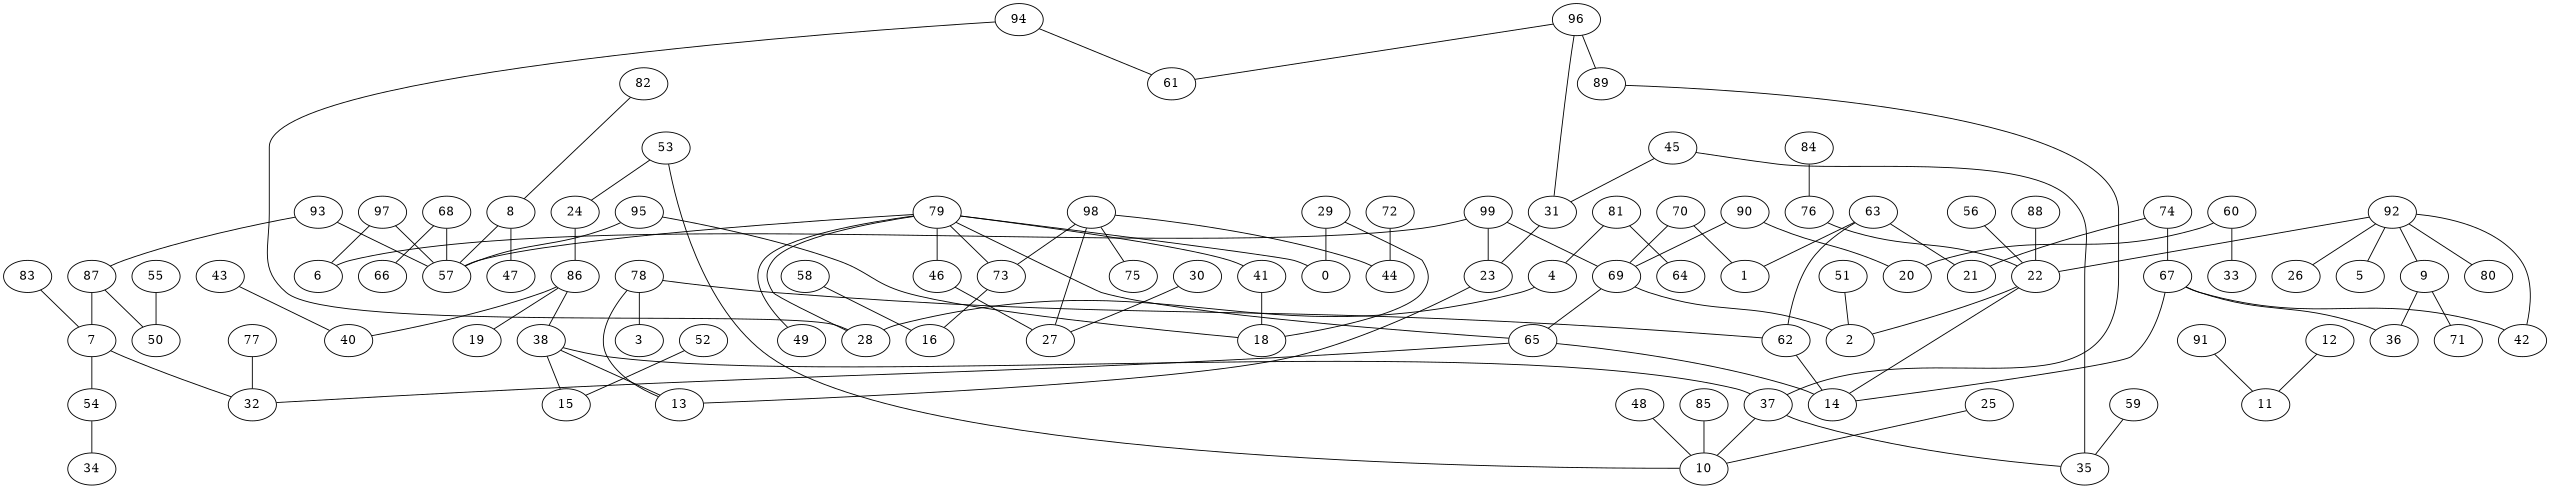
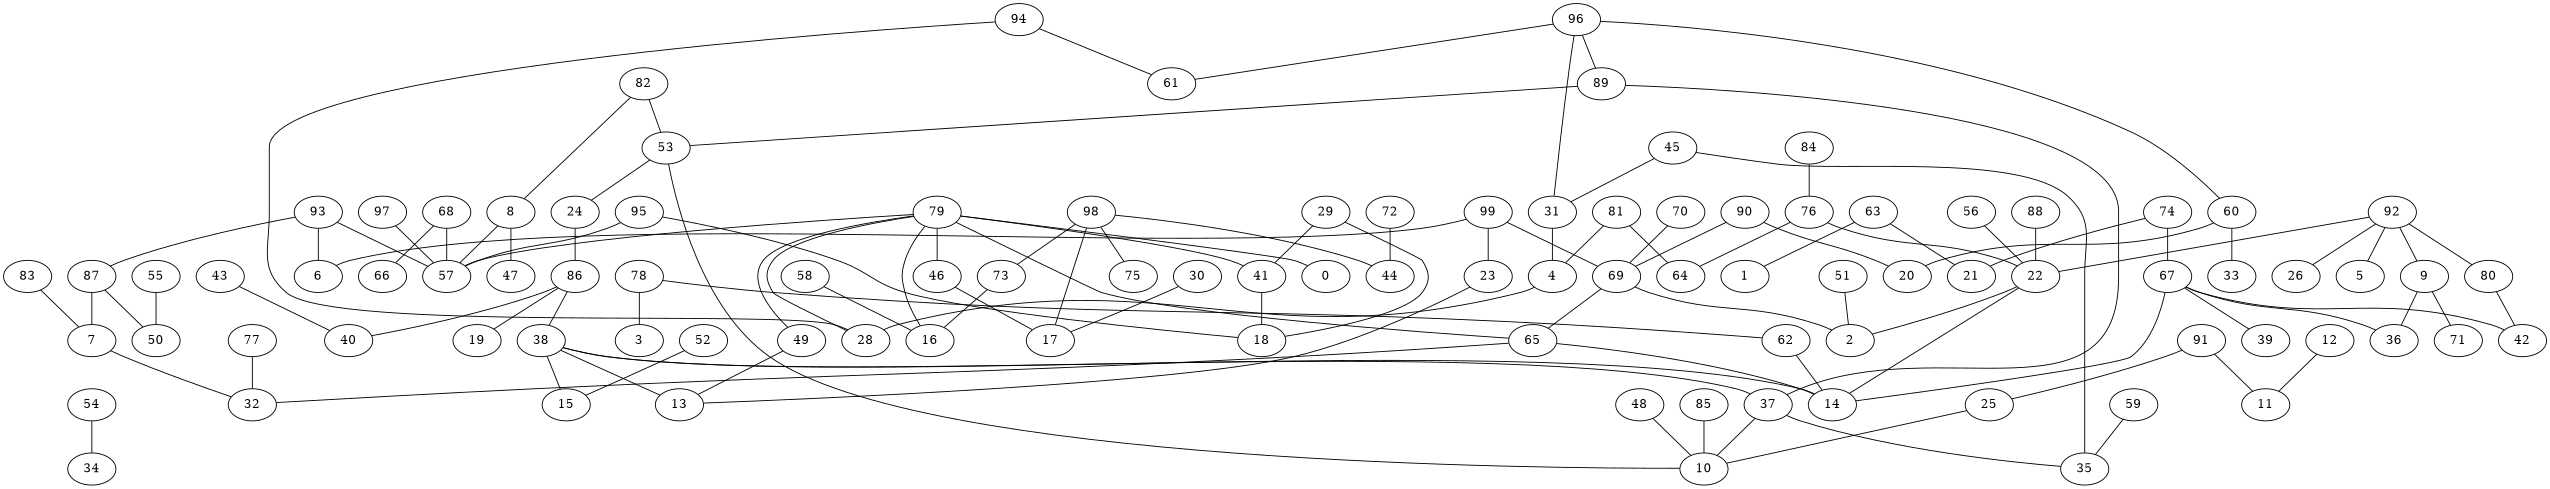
none -> (1925, 65)
none -> (655, 116)
none -> (1134, 116)
(2503, 243) -> (2506, 309)
(351, 244) -> (318, 244)
(969, 244) -> (902, 275)
(1326, 244) -> (1290, 248)
(1520, 244) -> (1552, 238)
(1713, 244) -> none
none -> (1745, 244)
(1808, 265) -> none
(1050, 341) -> (1050, 341)
none -> (2266, 341)
(605, 350) -> (741, 373)
none -> (1189, 362)
(92, 373) -> none
none -> (2098, 377)
